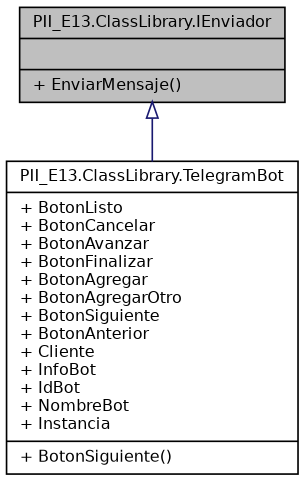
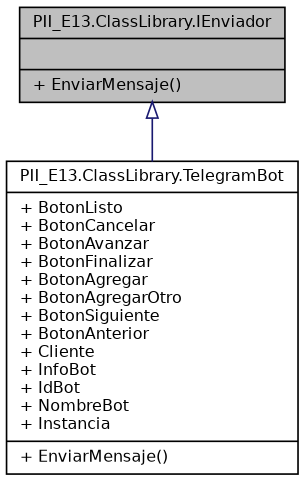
(97, 457) -> (94, 457)
